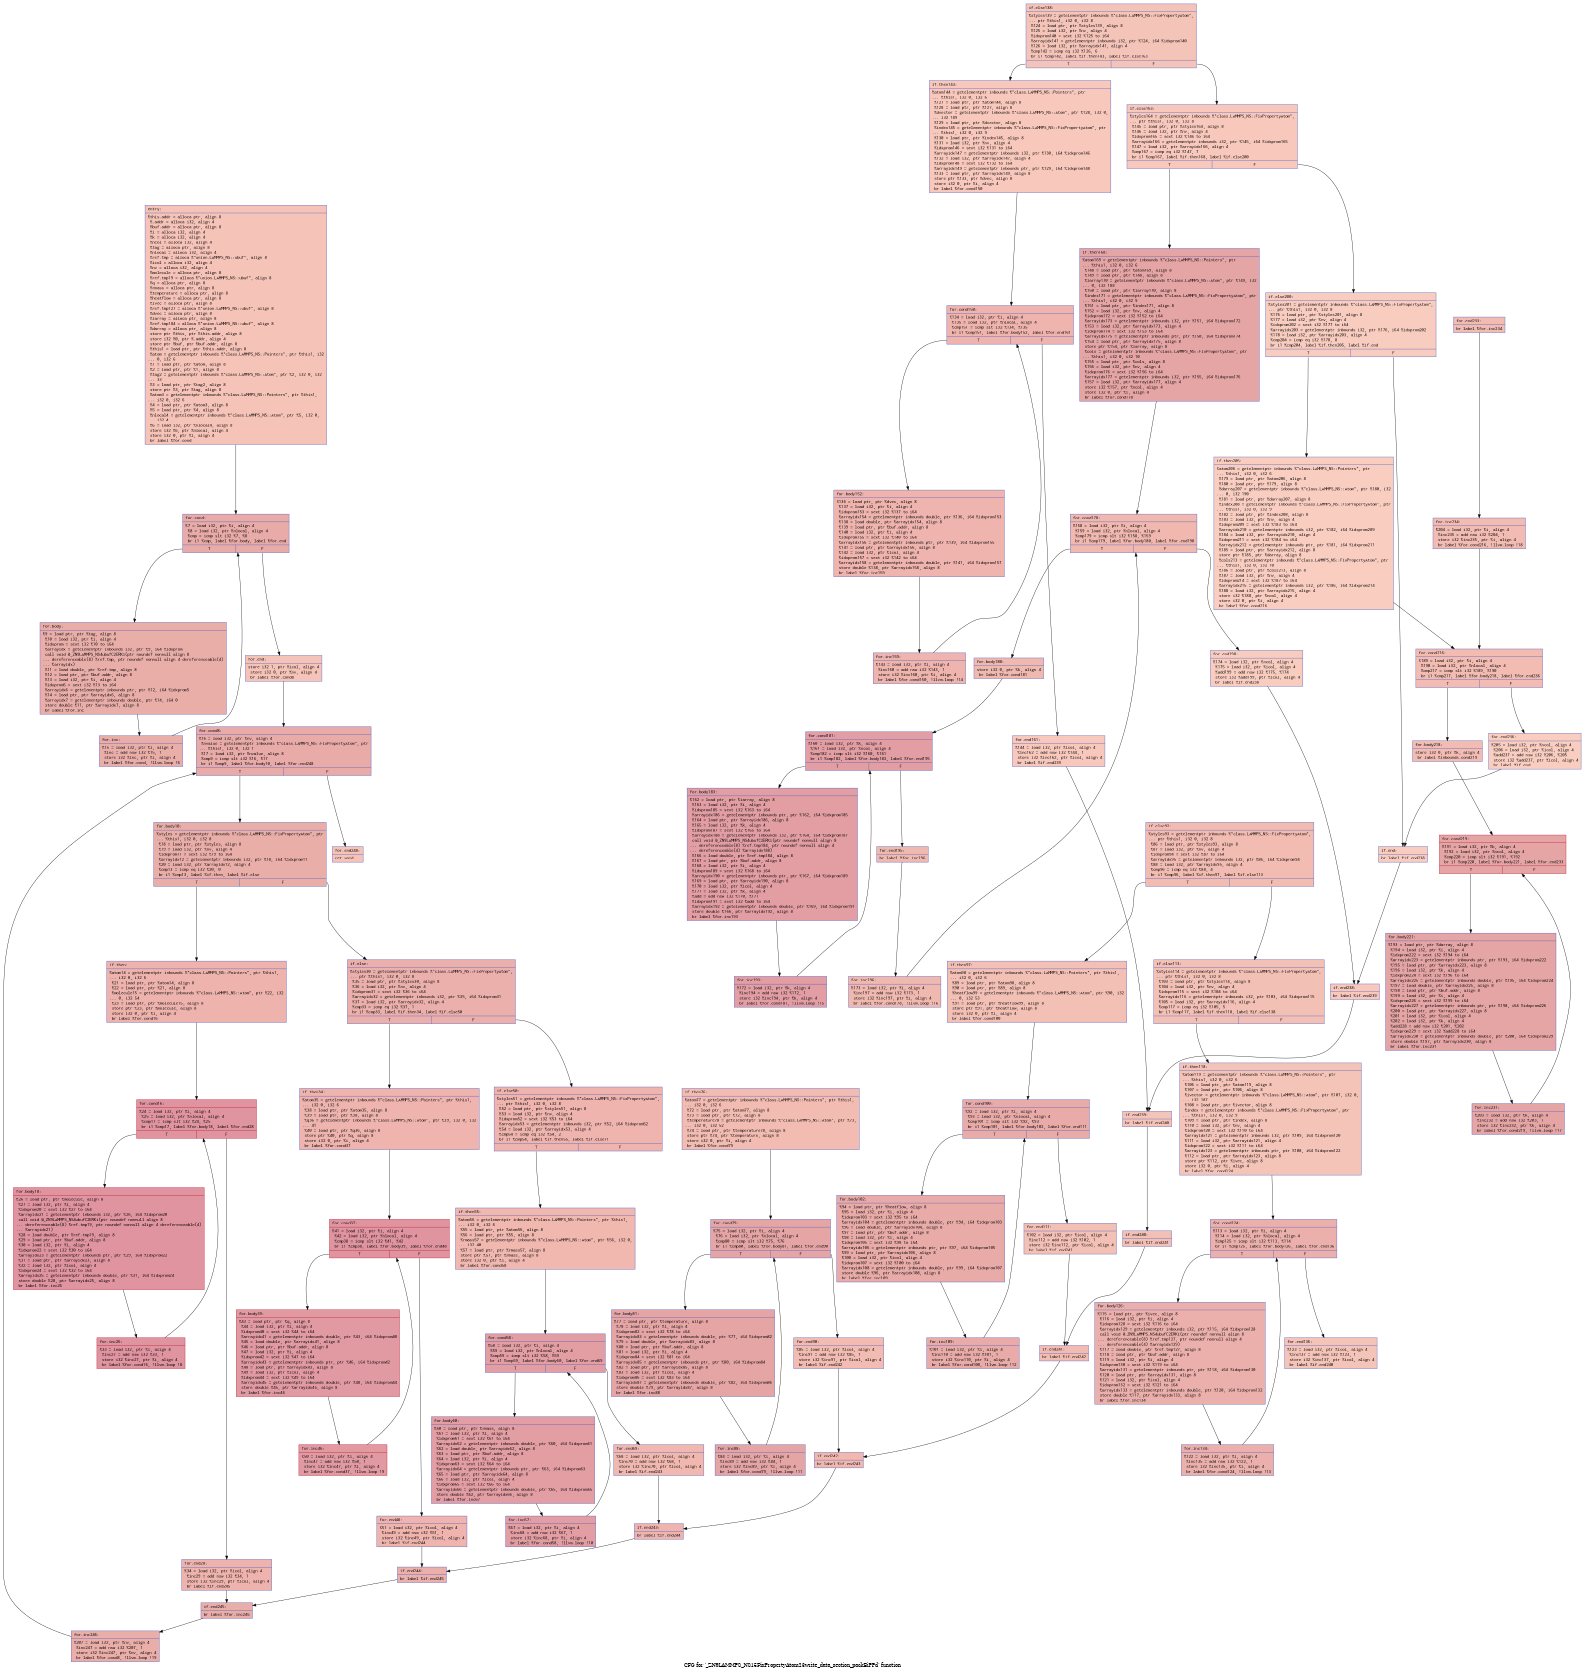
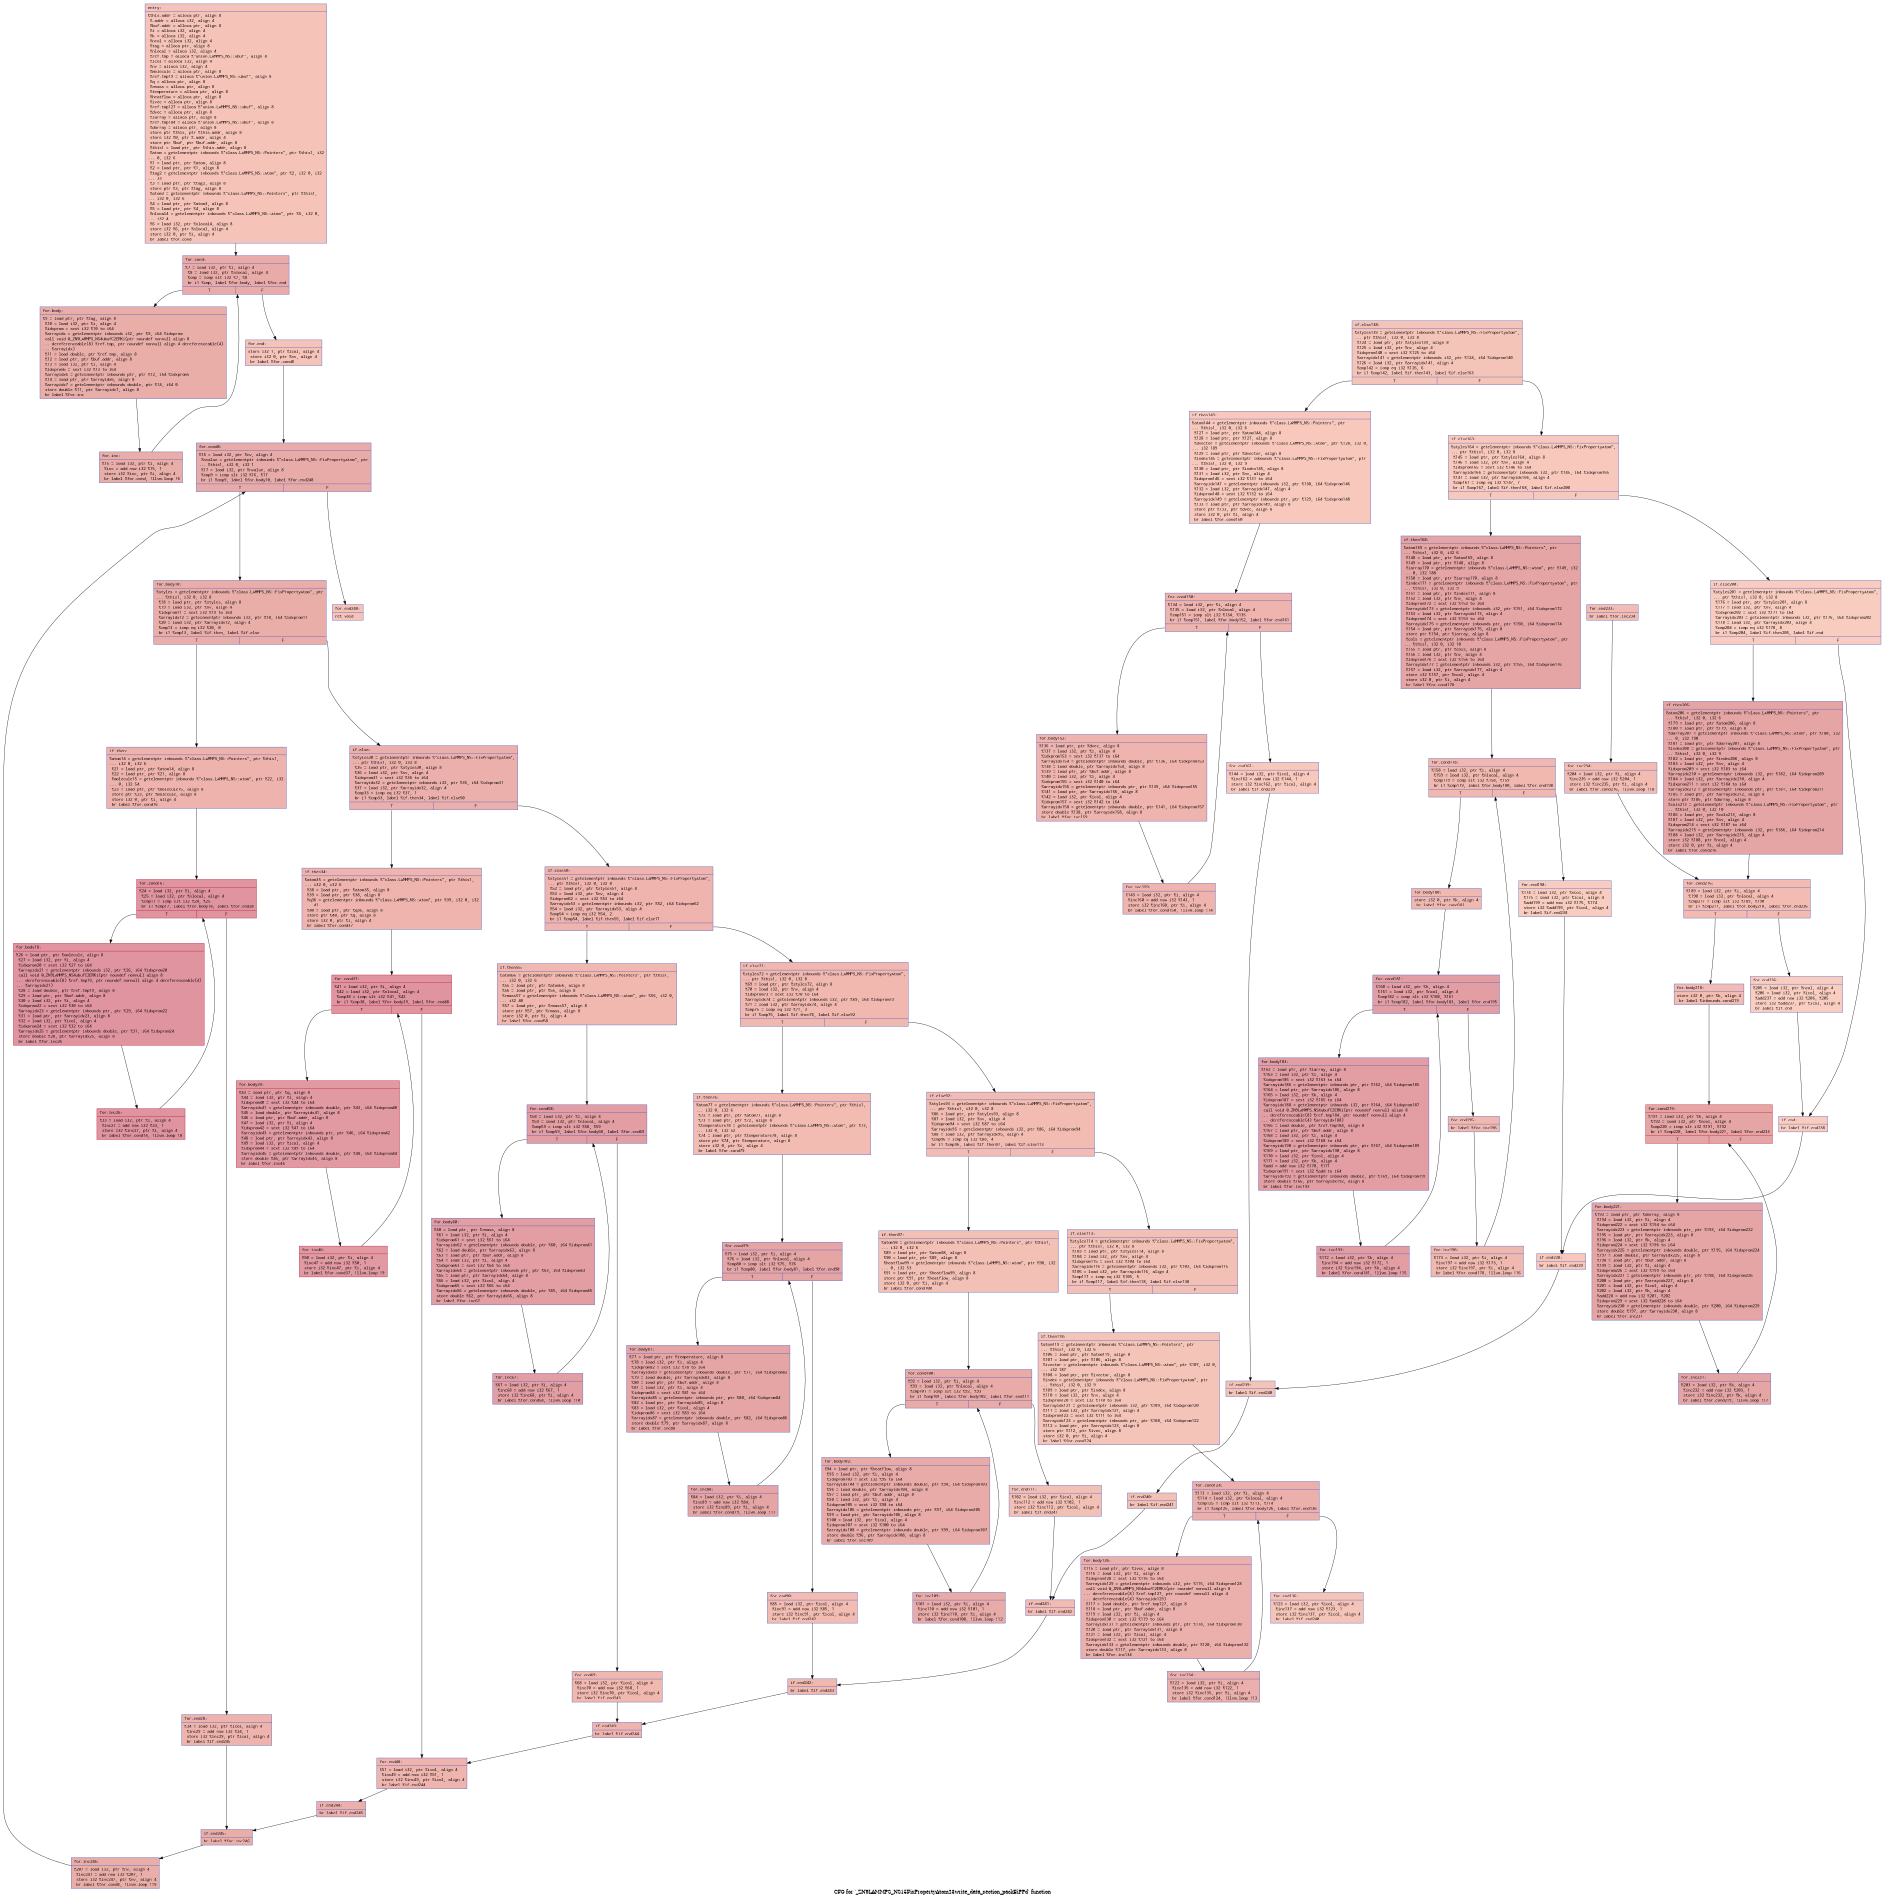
(1304, 533) -> (1753, 778)
none -> (824, 994)
(542, 1557) -> (531, 1749)
